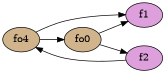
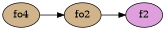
(144, 15) -> none
(83, 40) -> (83, 15)
(83, 61) -> none
